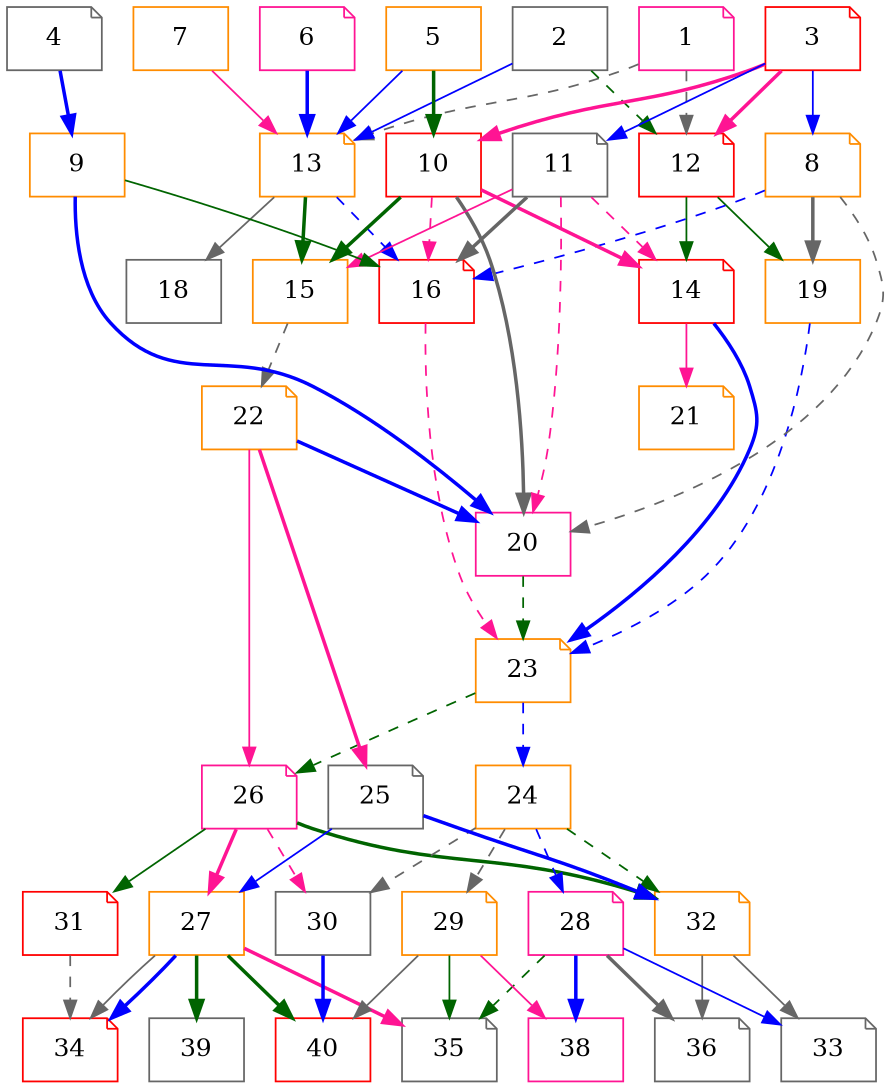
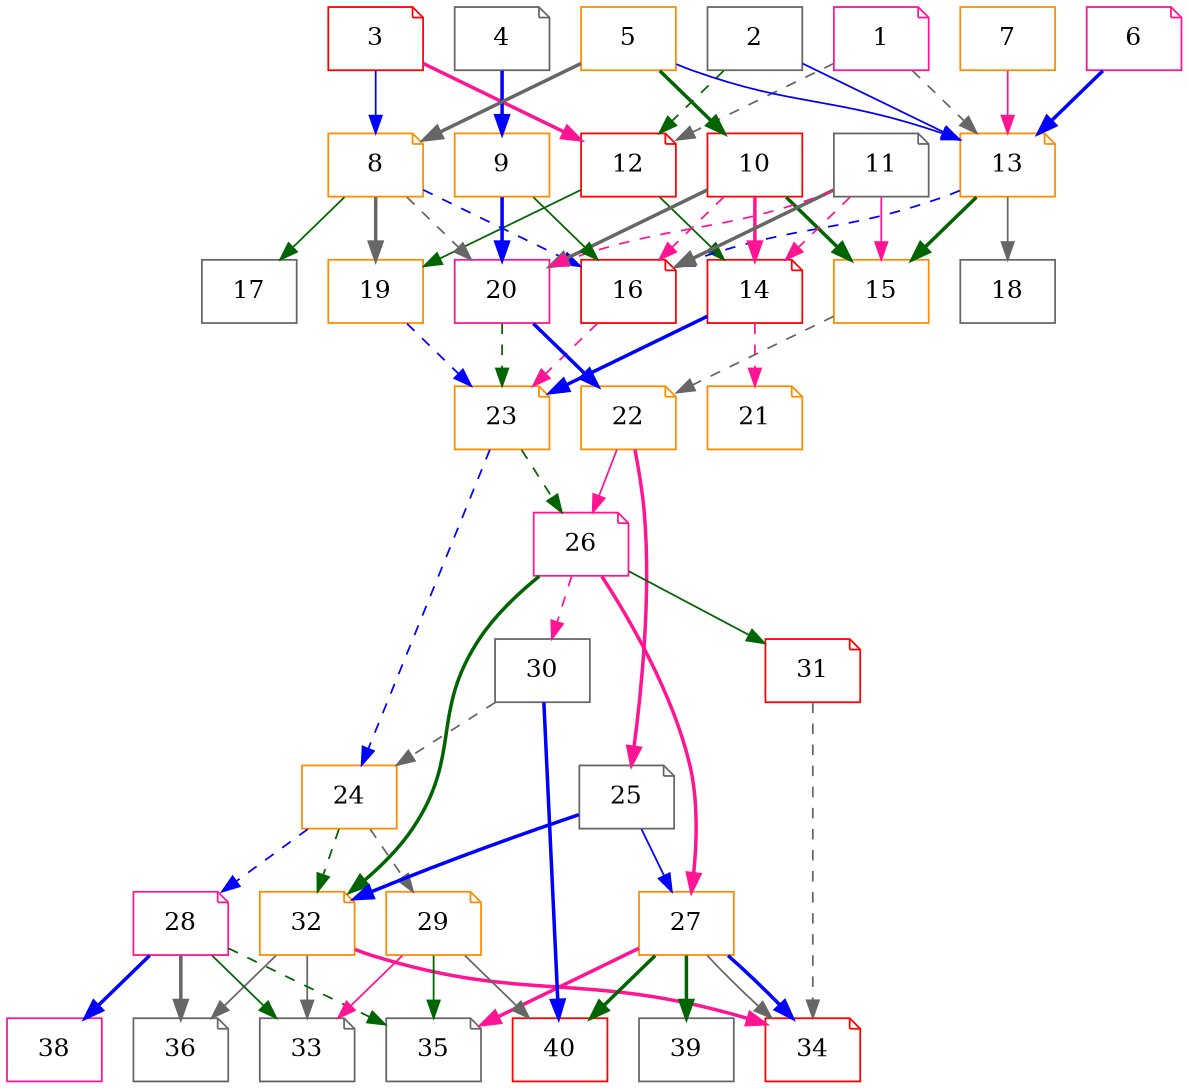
none -> (518, 94)
(639, 99) -> none
(674, 108) -> none
none -> (249, 291)
(686, 346) -> (755, 343)
(378, 477) -> (558, 347)
(447, 846) -> (460, 725)
(505, 979) -> (377, 980)
(690, 981) -> (236, 979)
none -> (531, 985)
